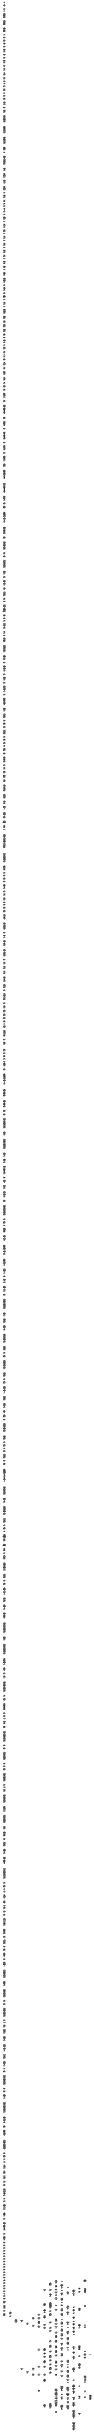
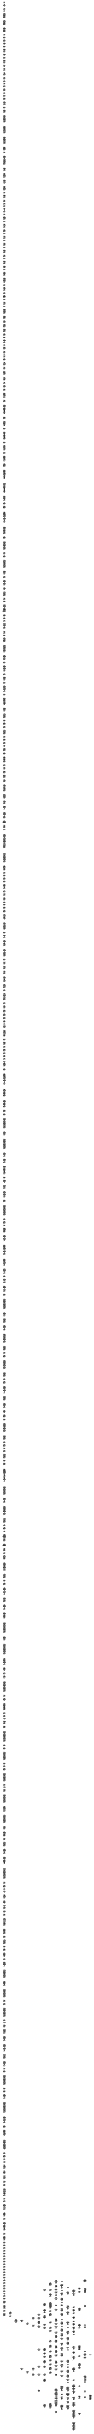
none -> (4, 1047)
